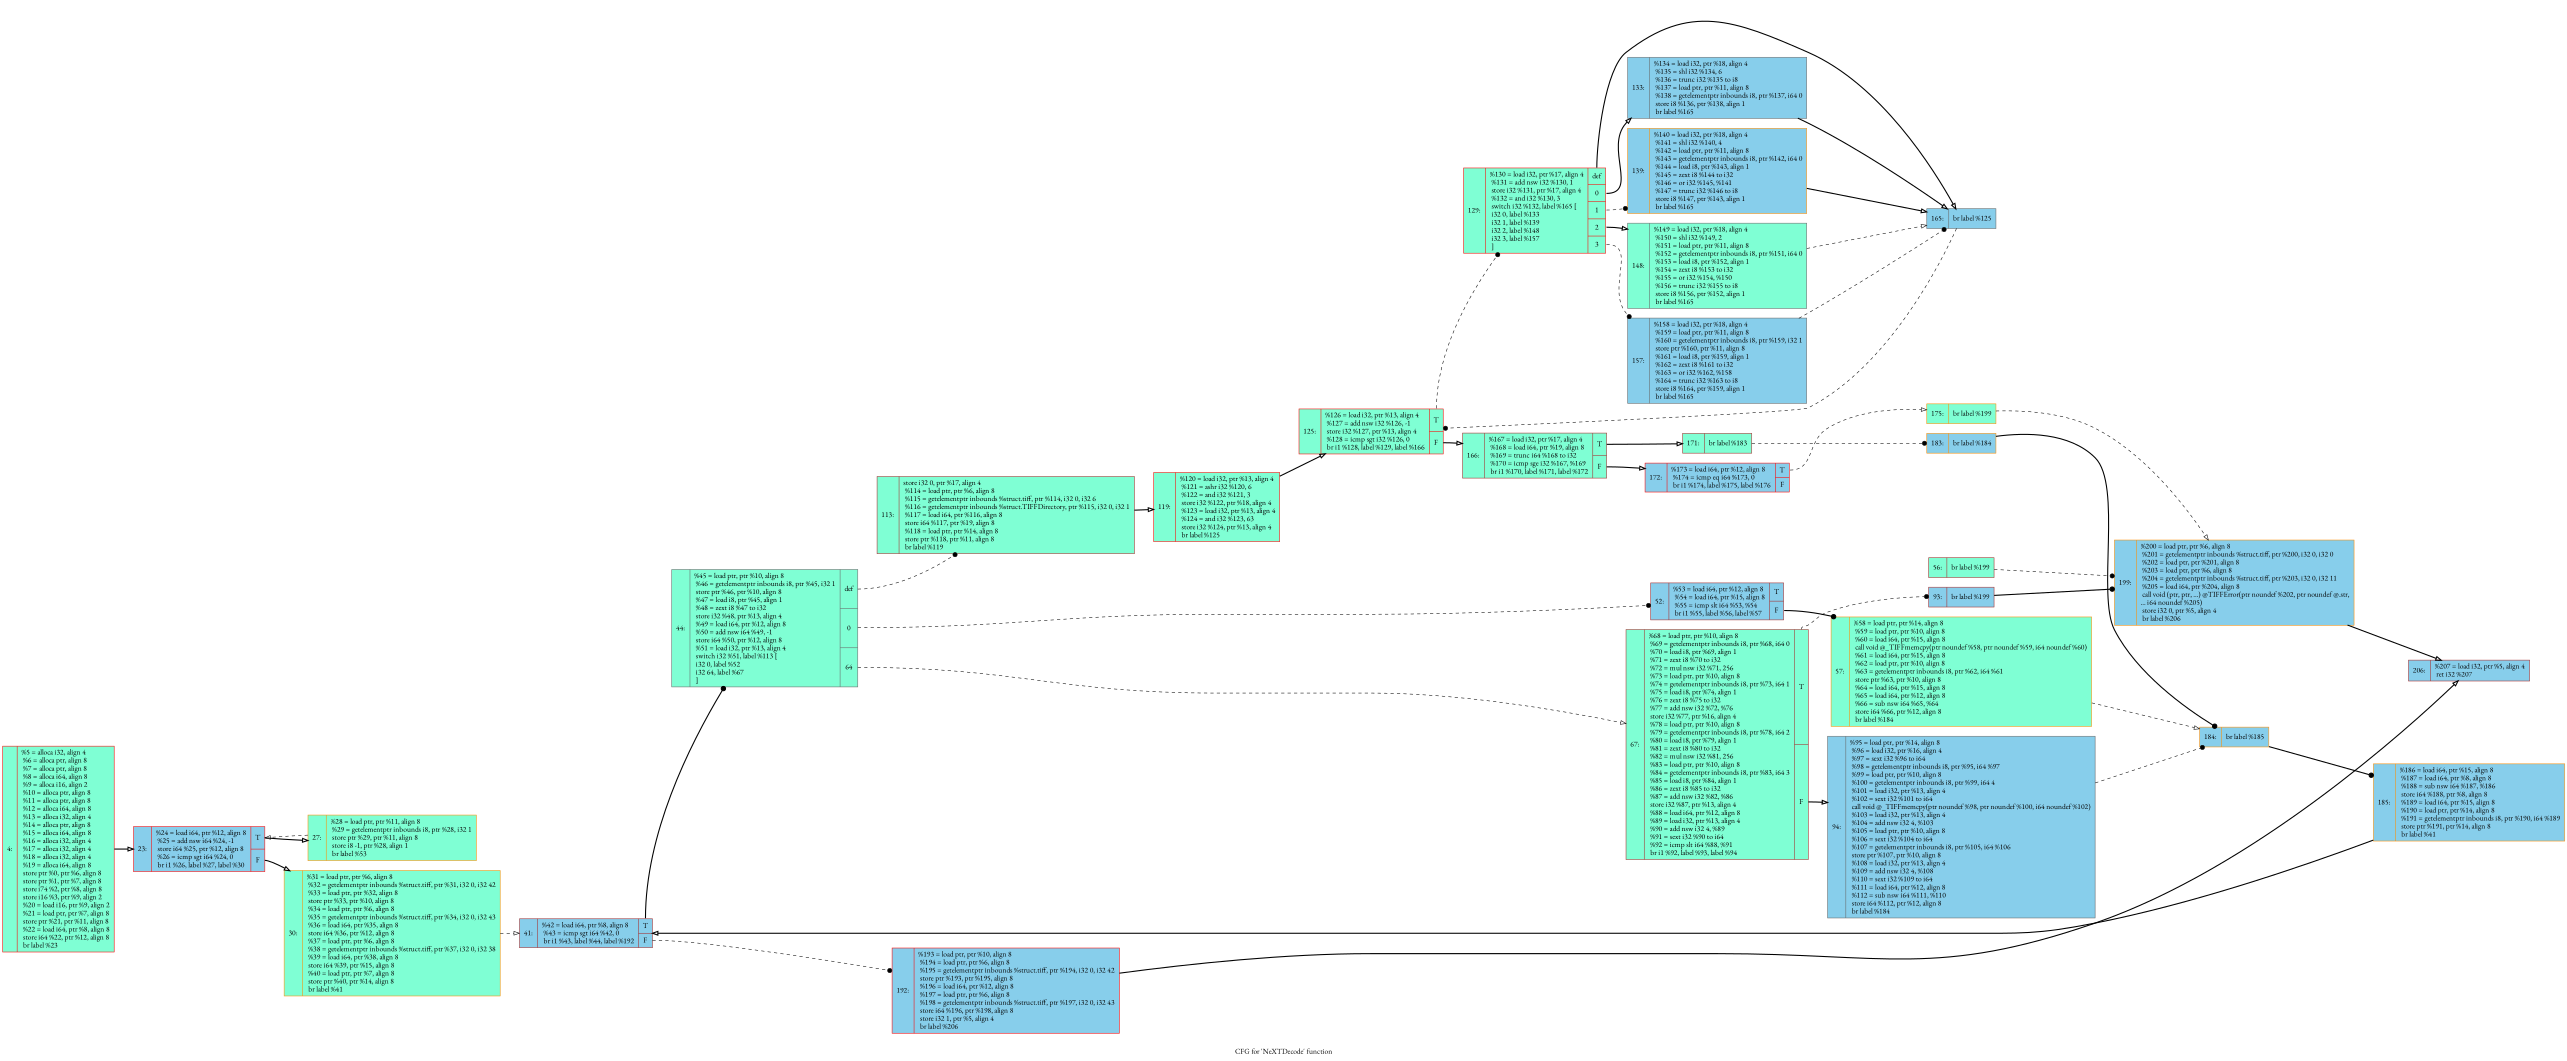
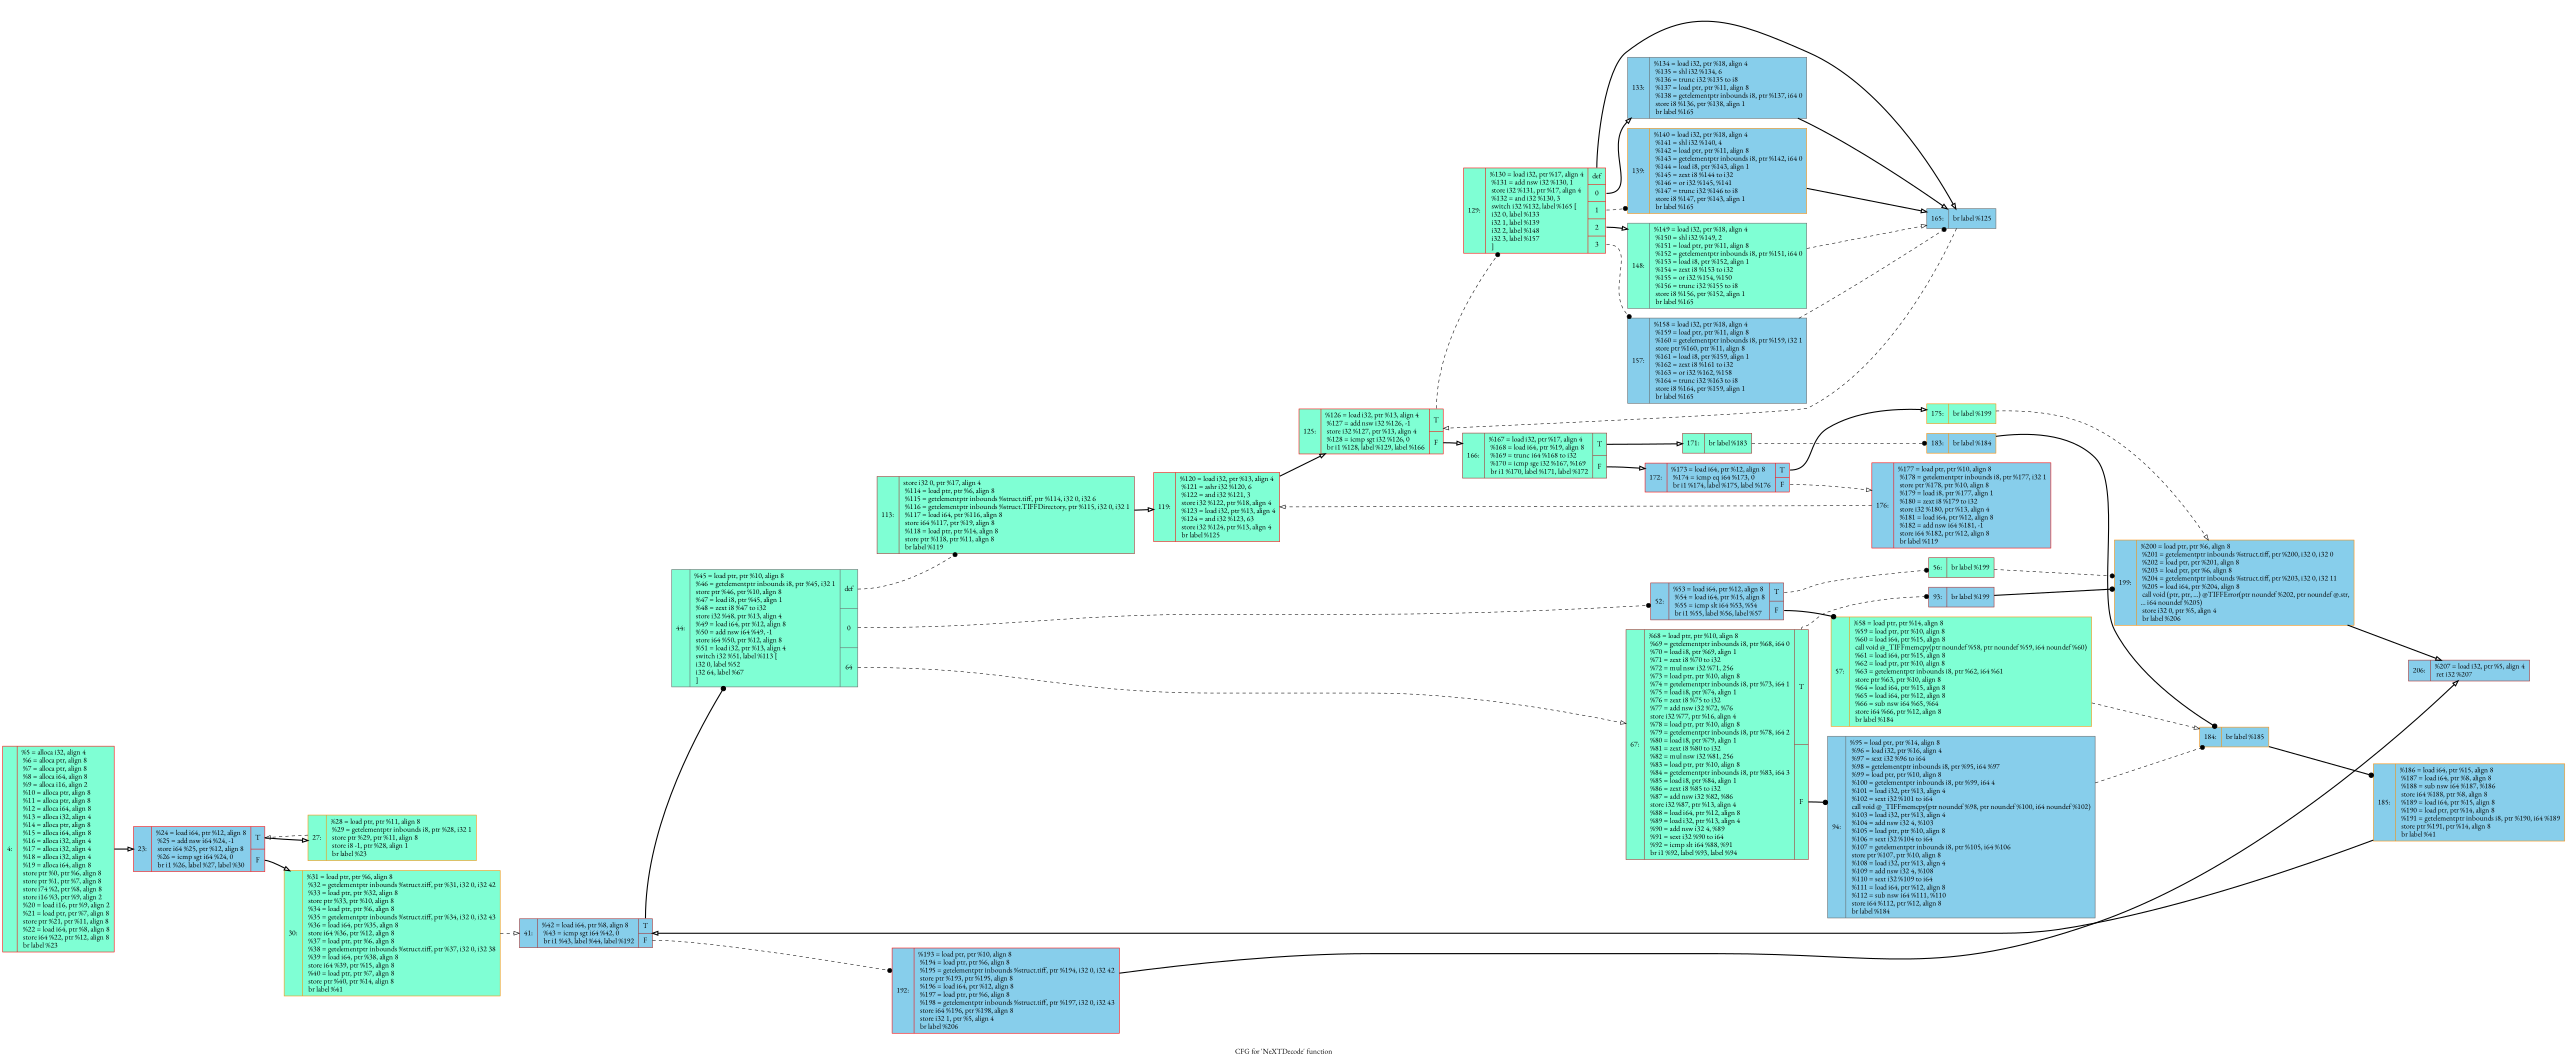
(1746, 413) -> (1746, 413)
(1844, 420) -> (1844, 420)
none -> (1961, 505)
none -> (1854, 578)
(1816, 802) -> (1816, 802)
(349, 854) -> (349, 854)
